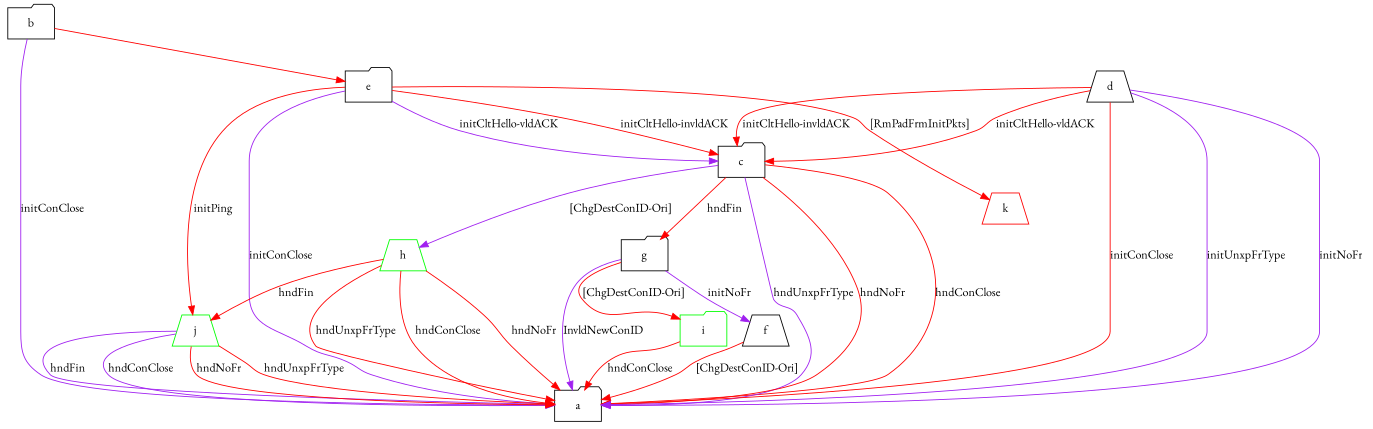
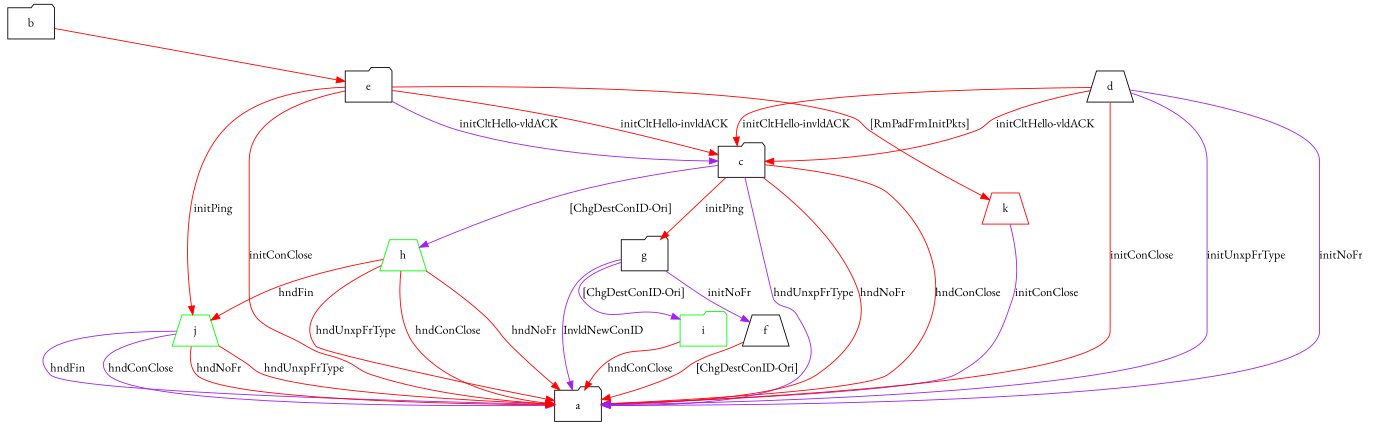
(726, 209) -> (726, 209)
(595, 310) -> (595, 310)
(264, 324) -> (264, 324)
(38, 373) -> (959, 372)
